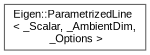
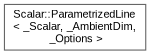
(75, 27) -> (75, 27)
